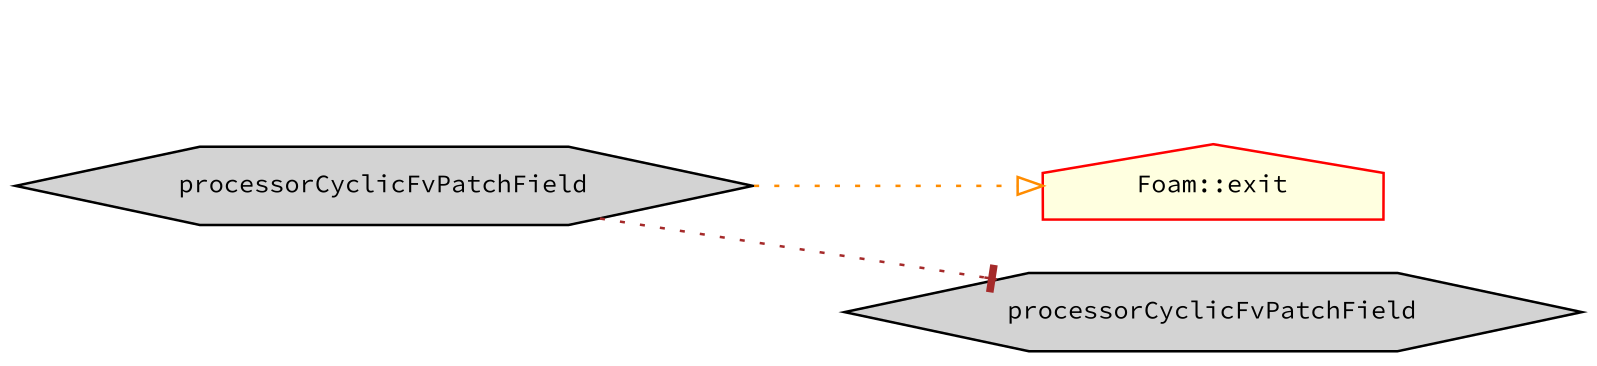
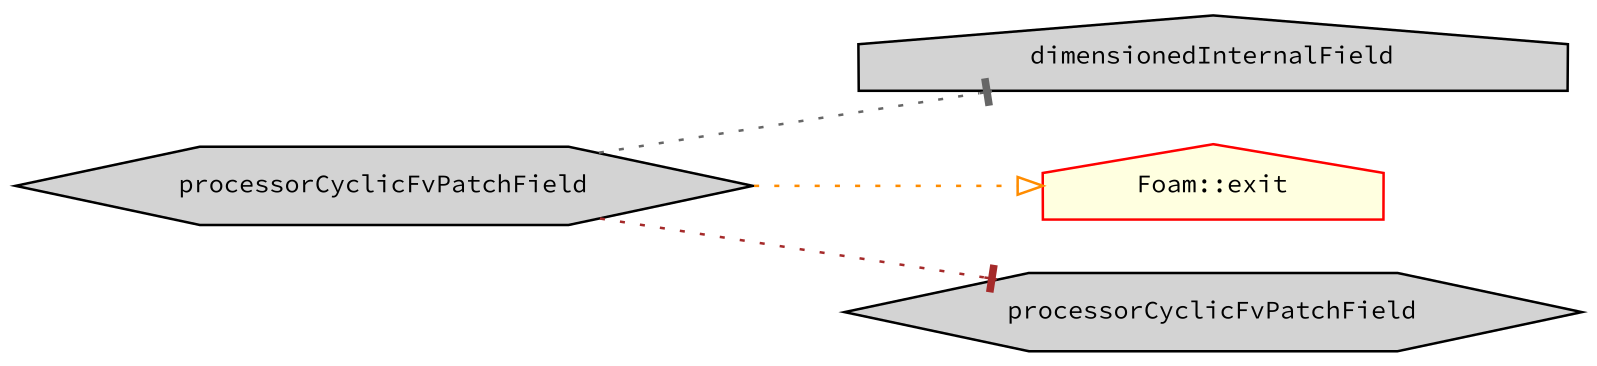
none -> (1213, 57)
